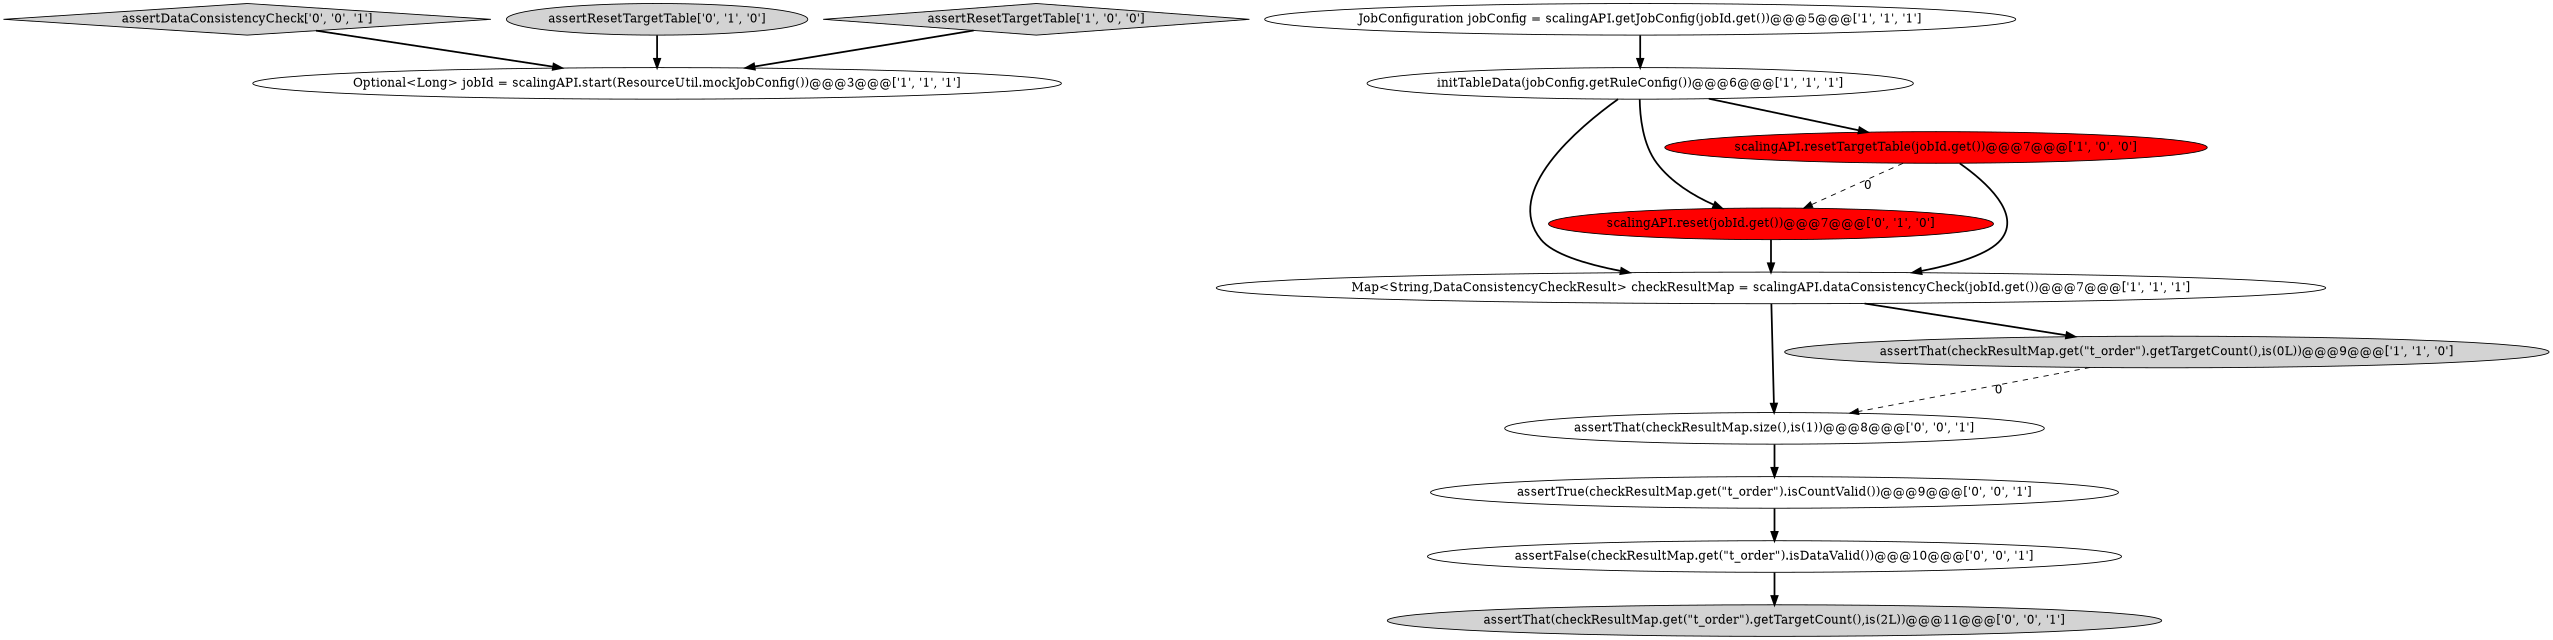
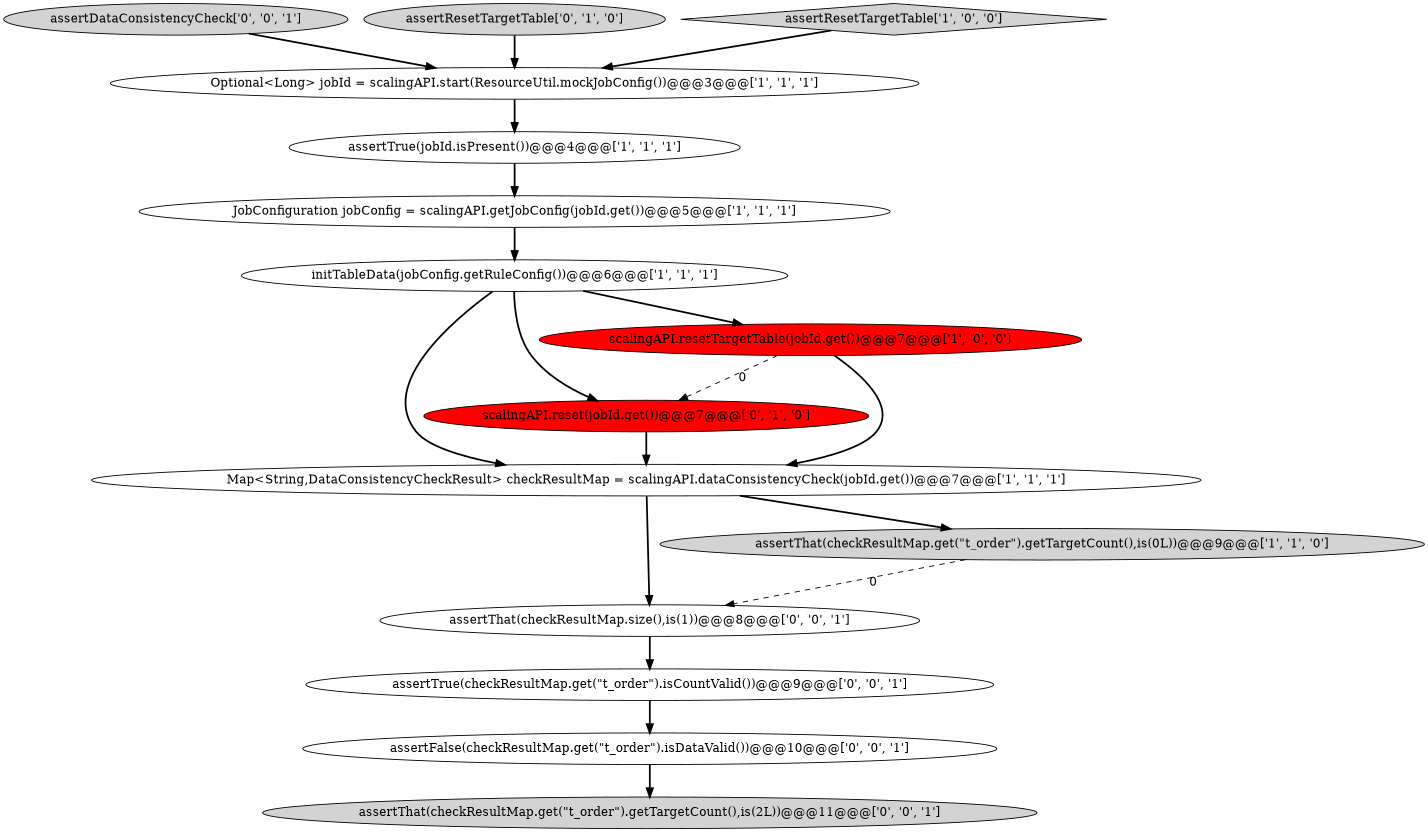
(247, 19) -> (176, 19)
none -> (515, 147)
